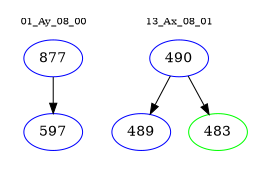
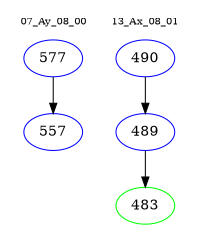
(54, 22) -> (54, 22)
(53, 58) -> (53, 58)
(196, 91) -> (145, 164)
(53, 132) -> (53, 132)
